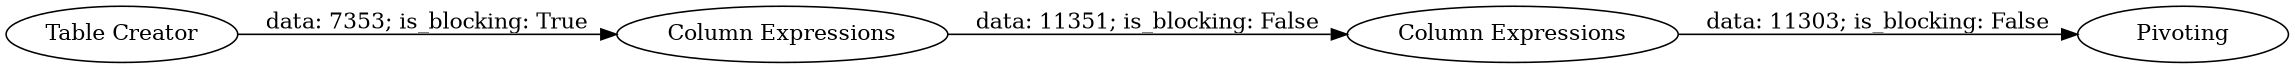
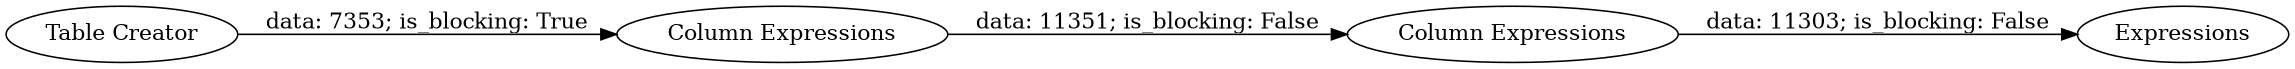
(2183, 34) -> (2183, 34)
